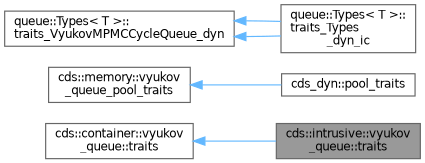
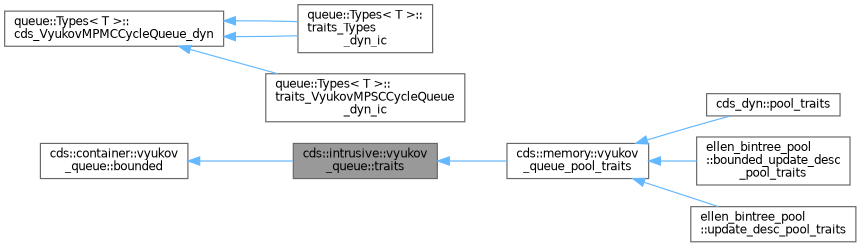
(119, 29) -> (114, 29)
none -> (365, 98)
(119, 141) -> (114, 161)
none -> (478, 161)
none -> (773, 161)
none -> (773, 224)
